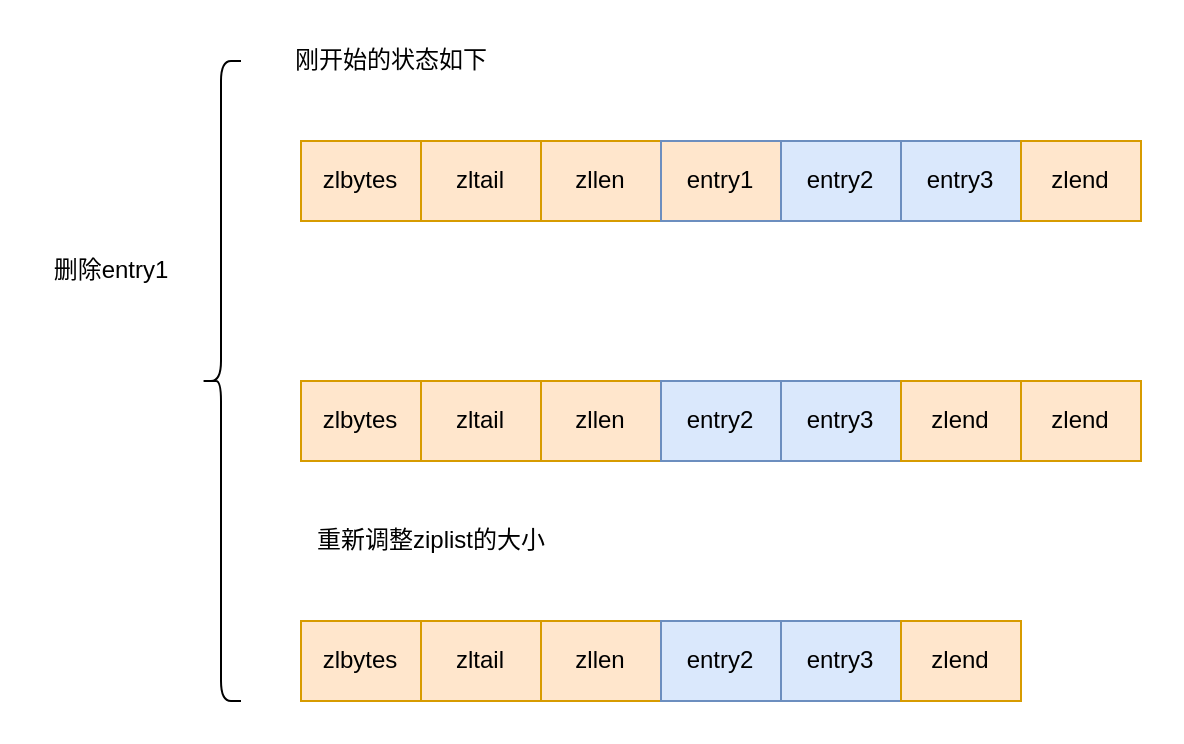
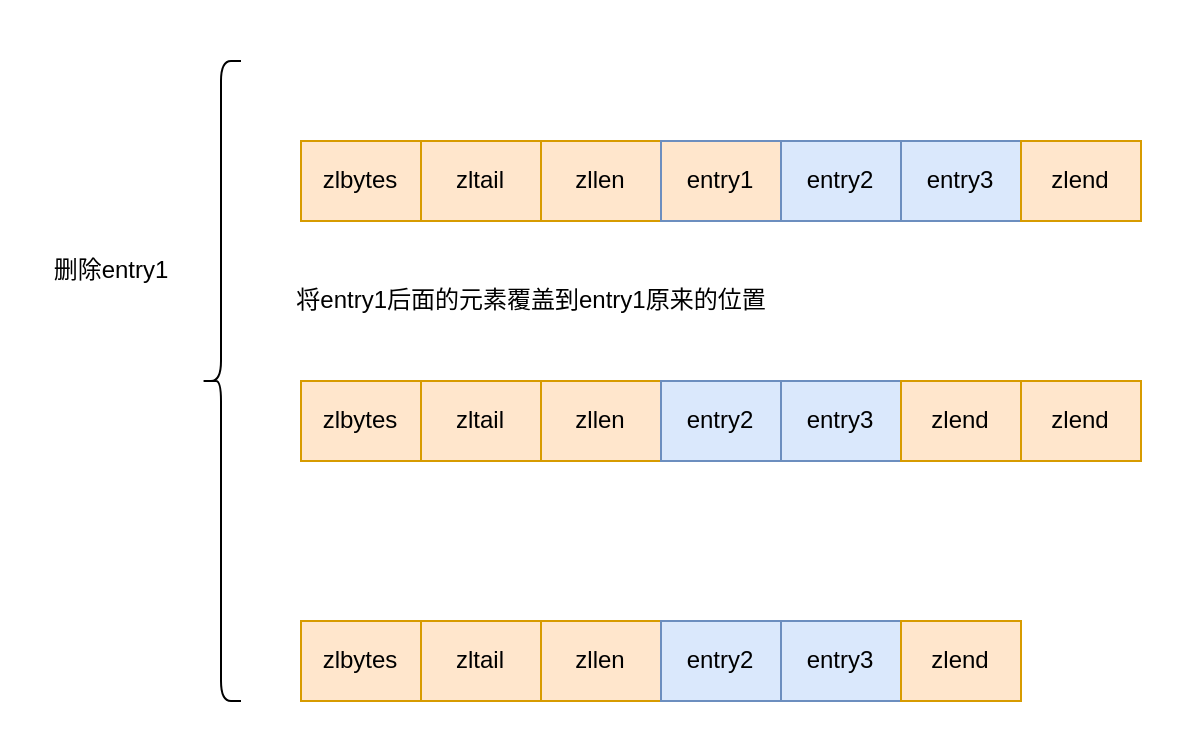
(391, 61) -> none
none -> (531, 301)
(431, 541) -> none
